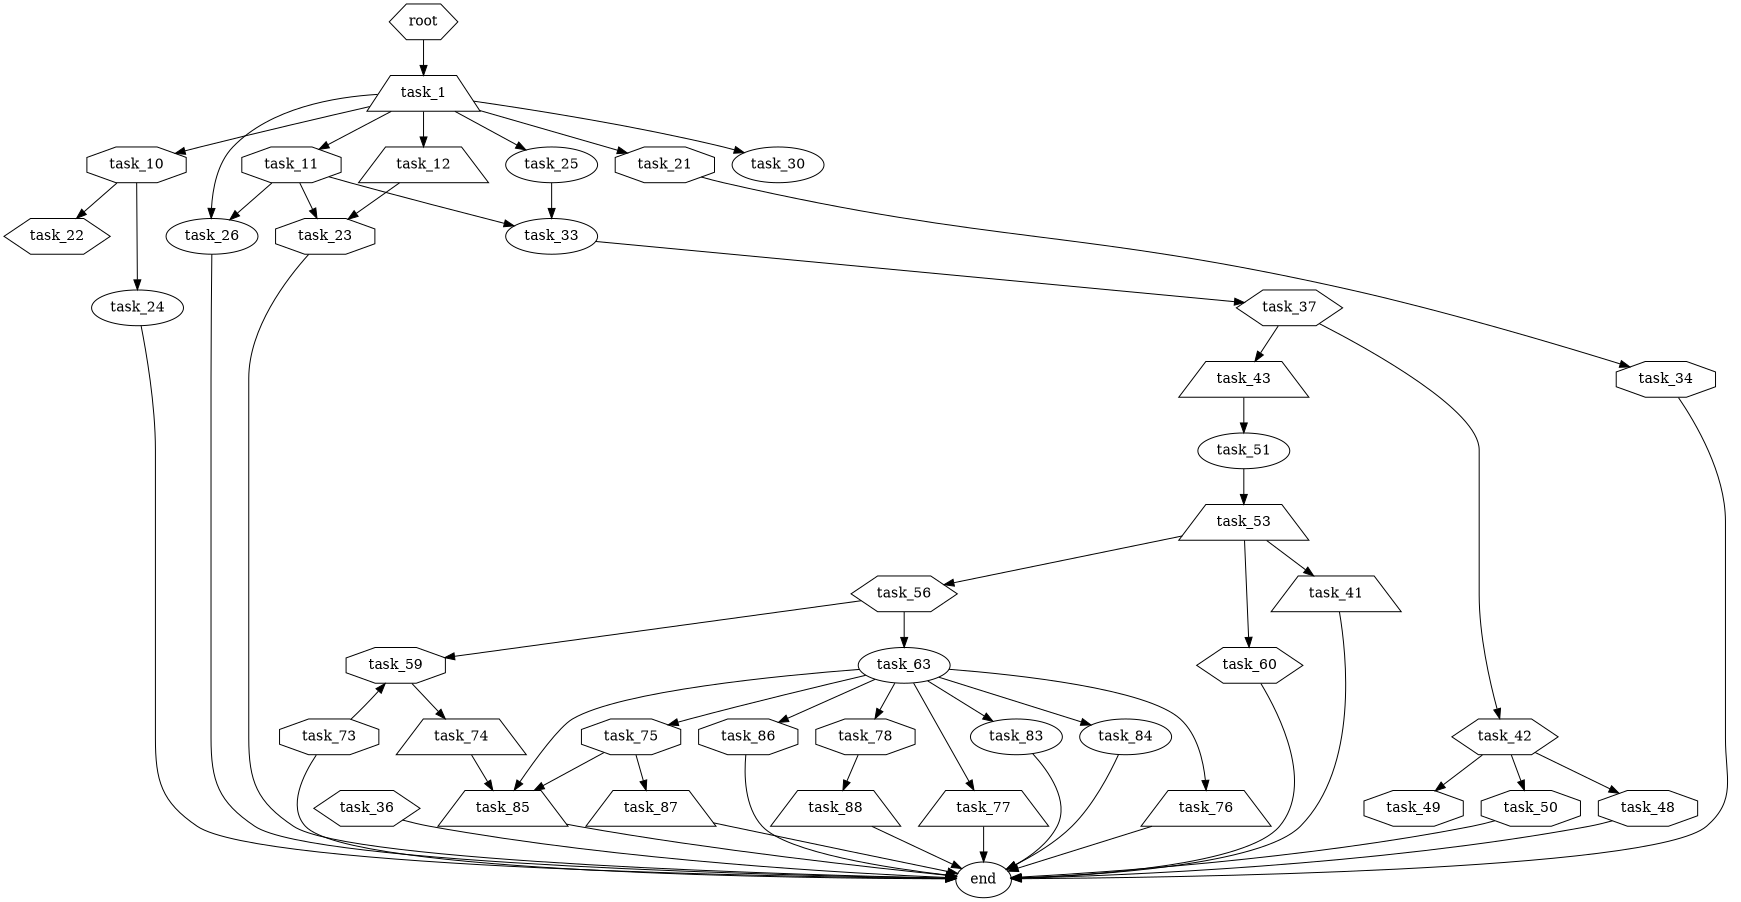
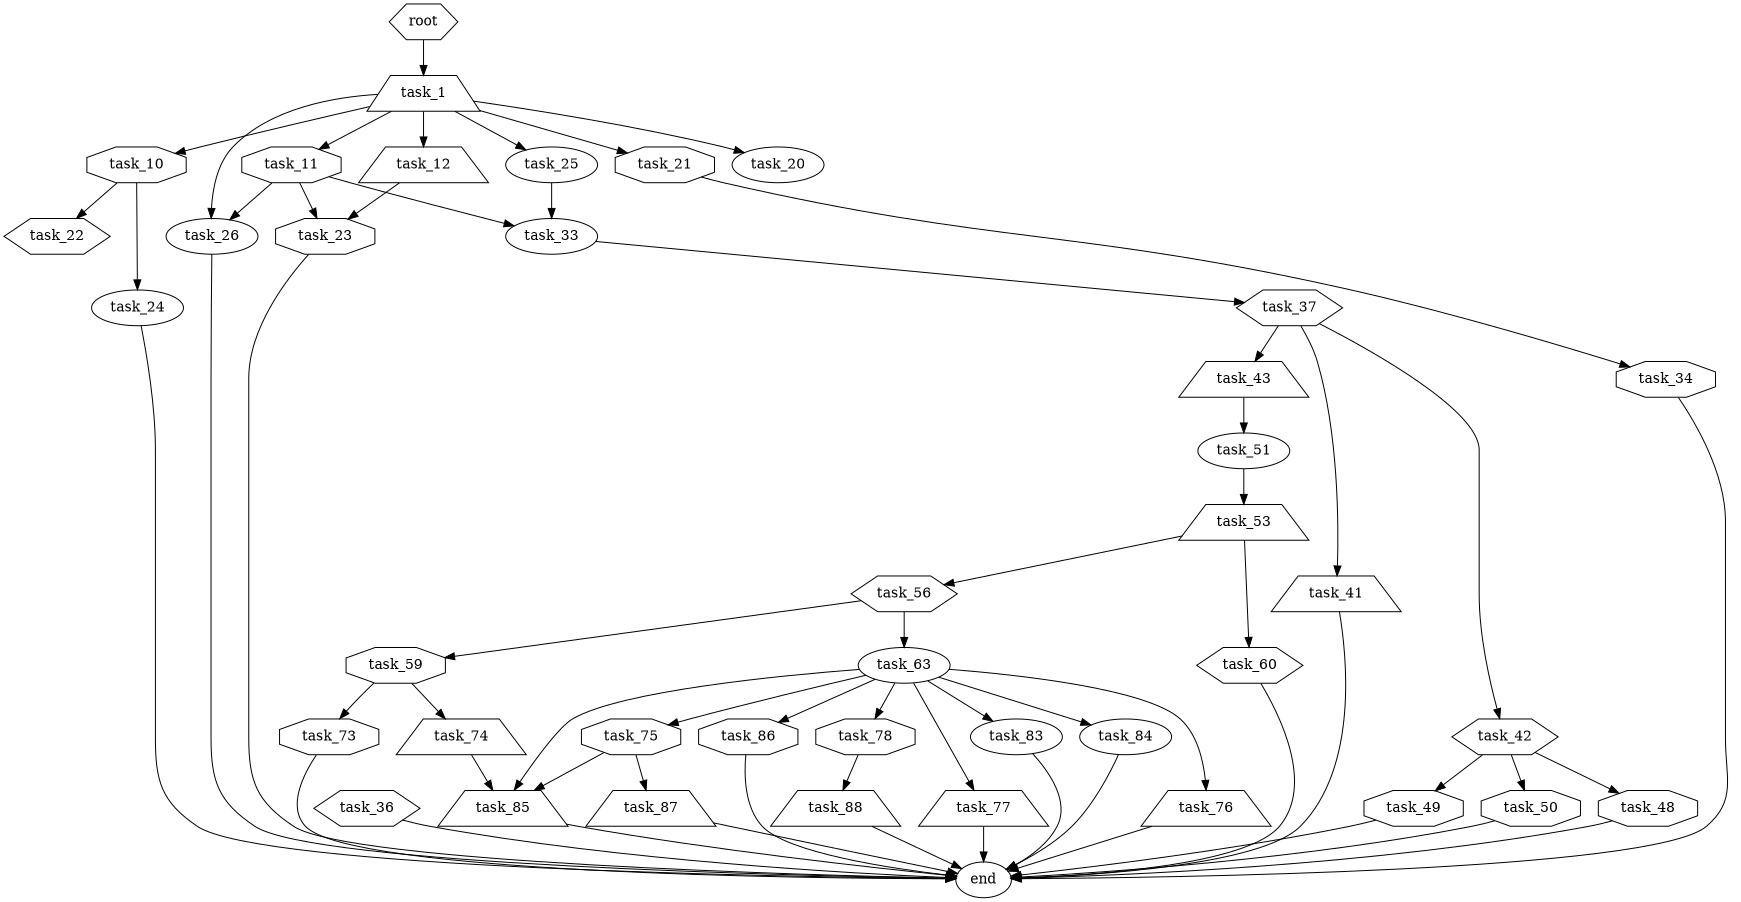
(778, 165) -> (778, 165)
(1286, 555) -> (1333, 443)
(365, 705) -> (360, 697)
none -> (1199, 852)
